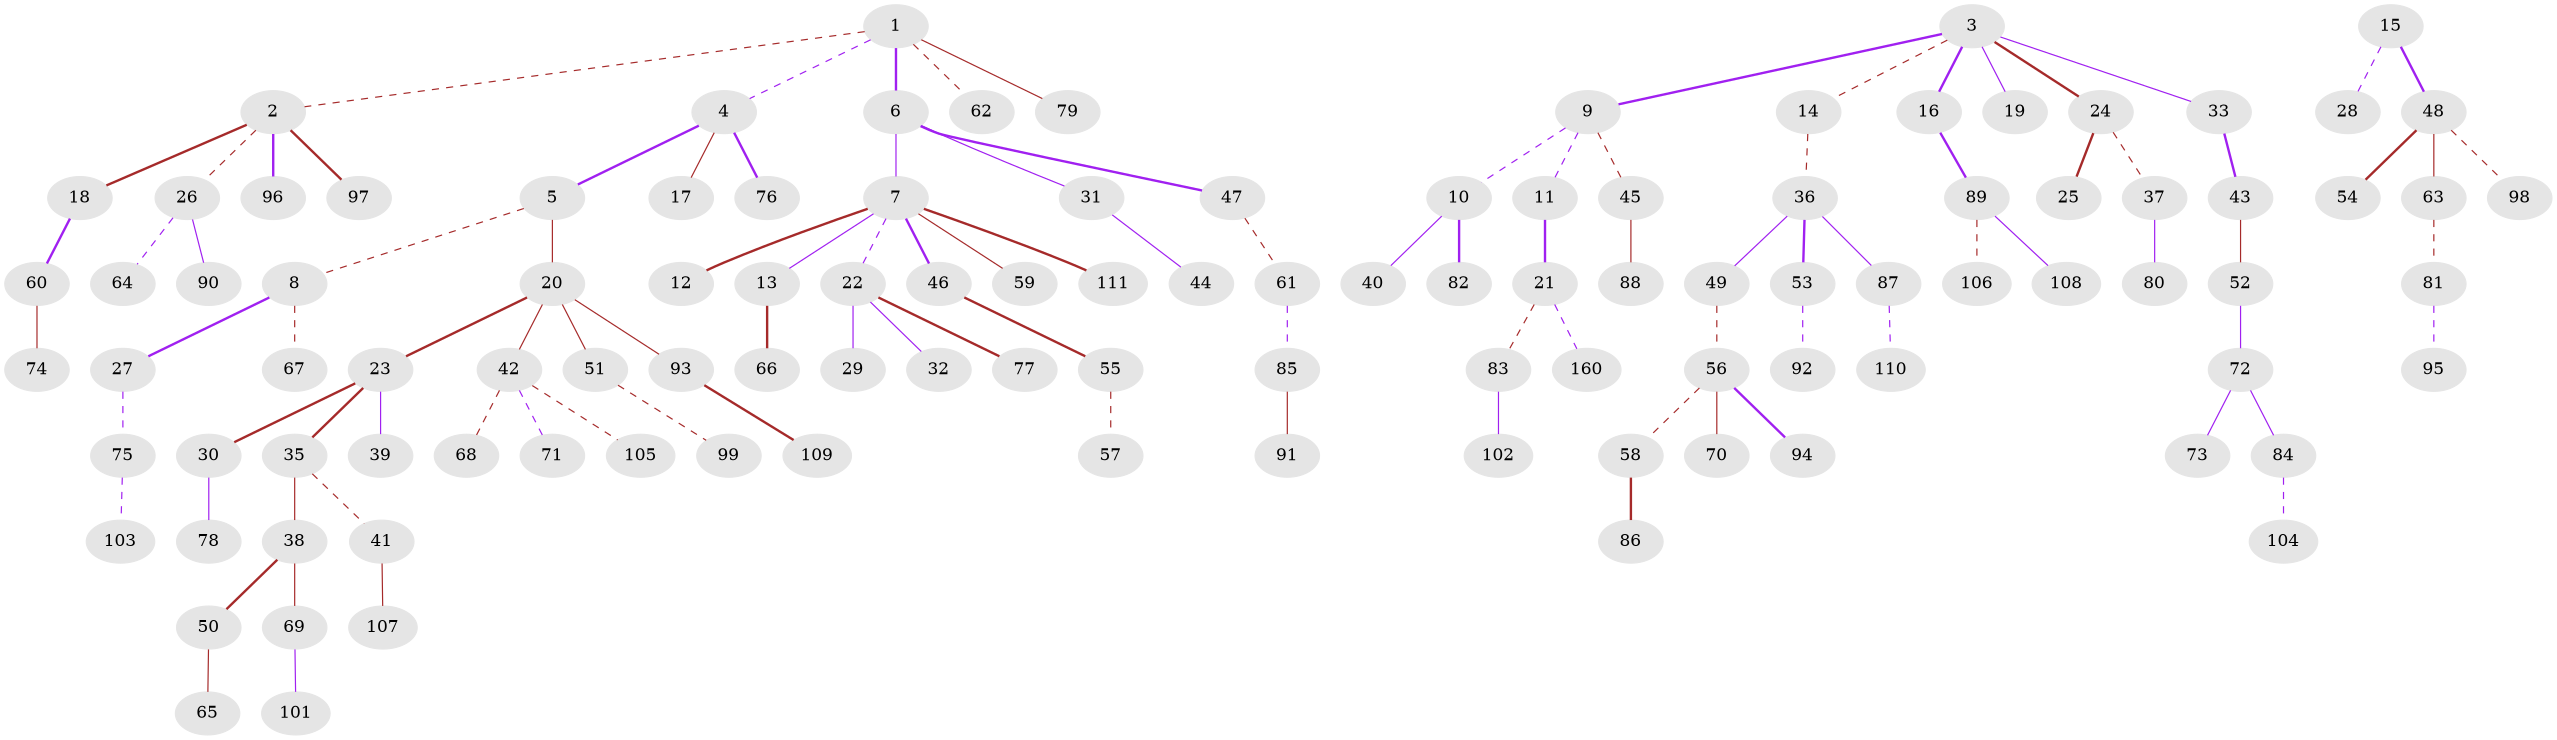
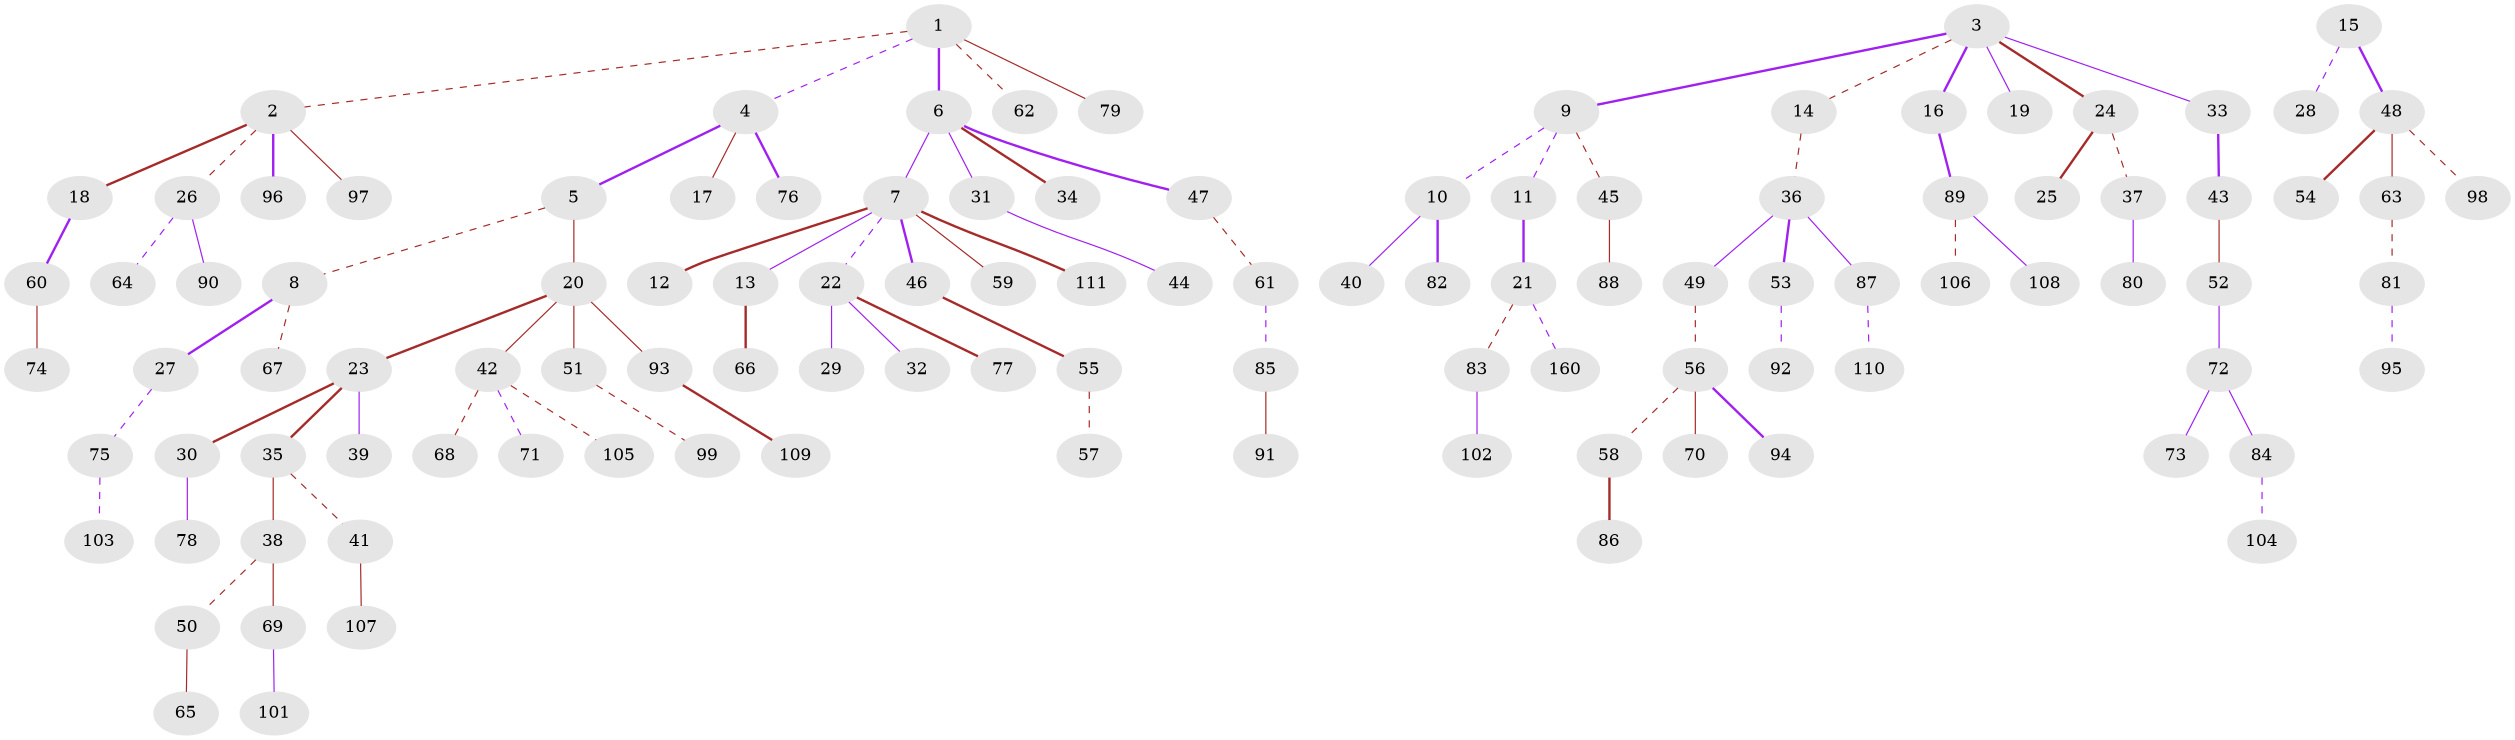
(316, 155) -> (316, 155)
none -> (1068, 198)
(252, 584) -> (230, 584)
